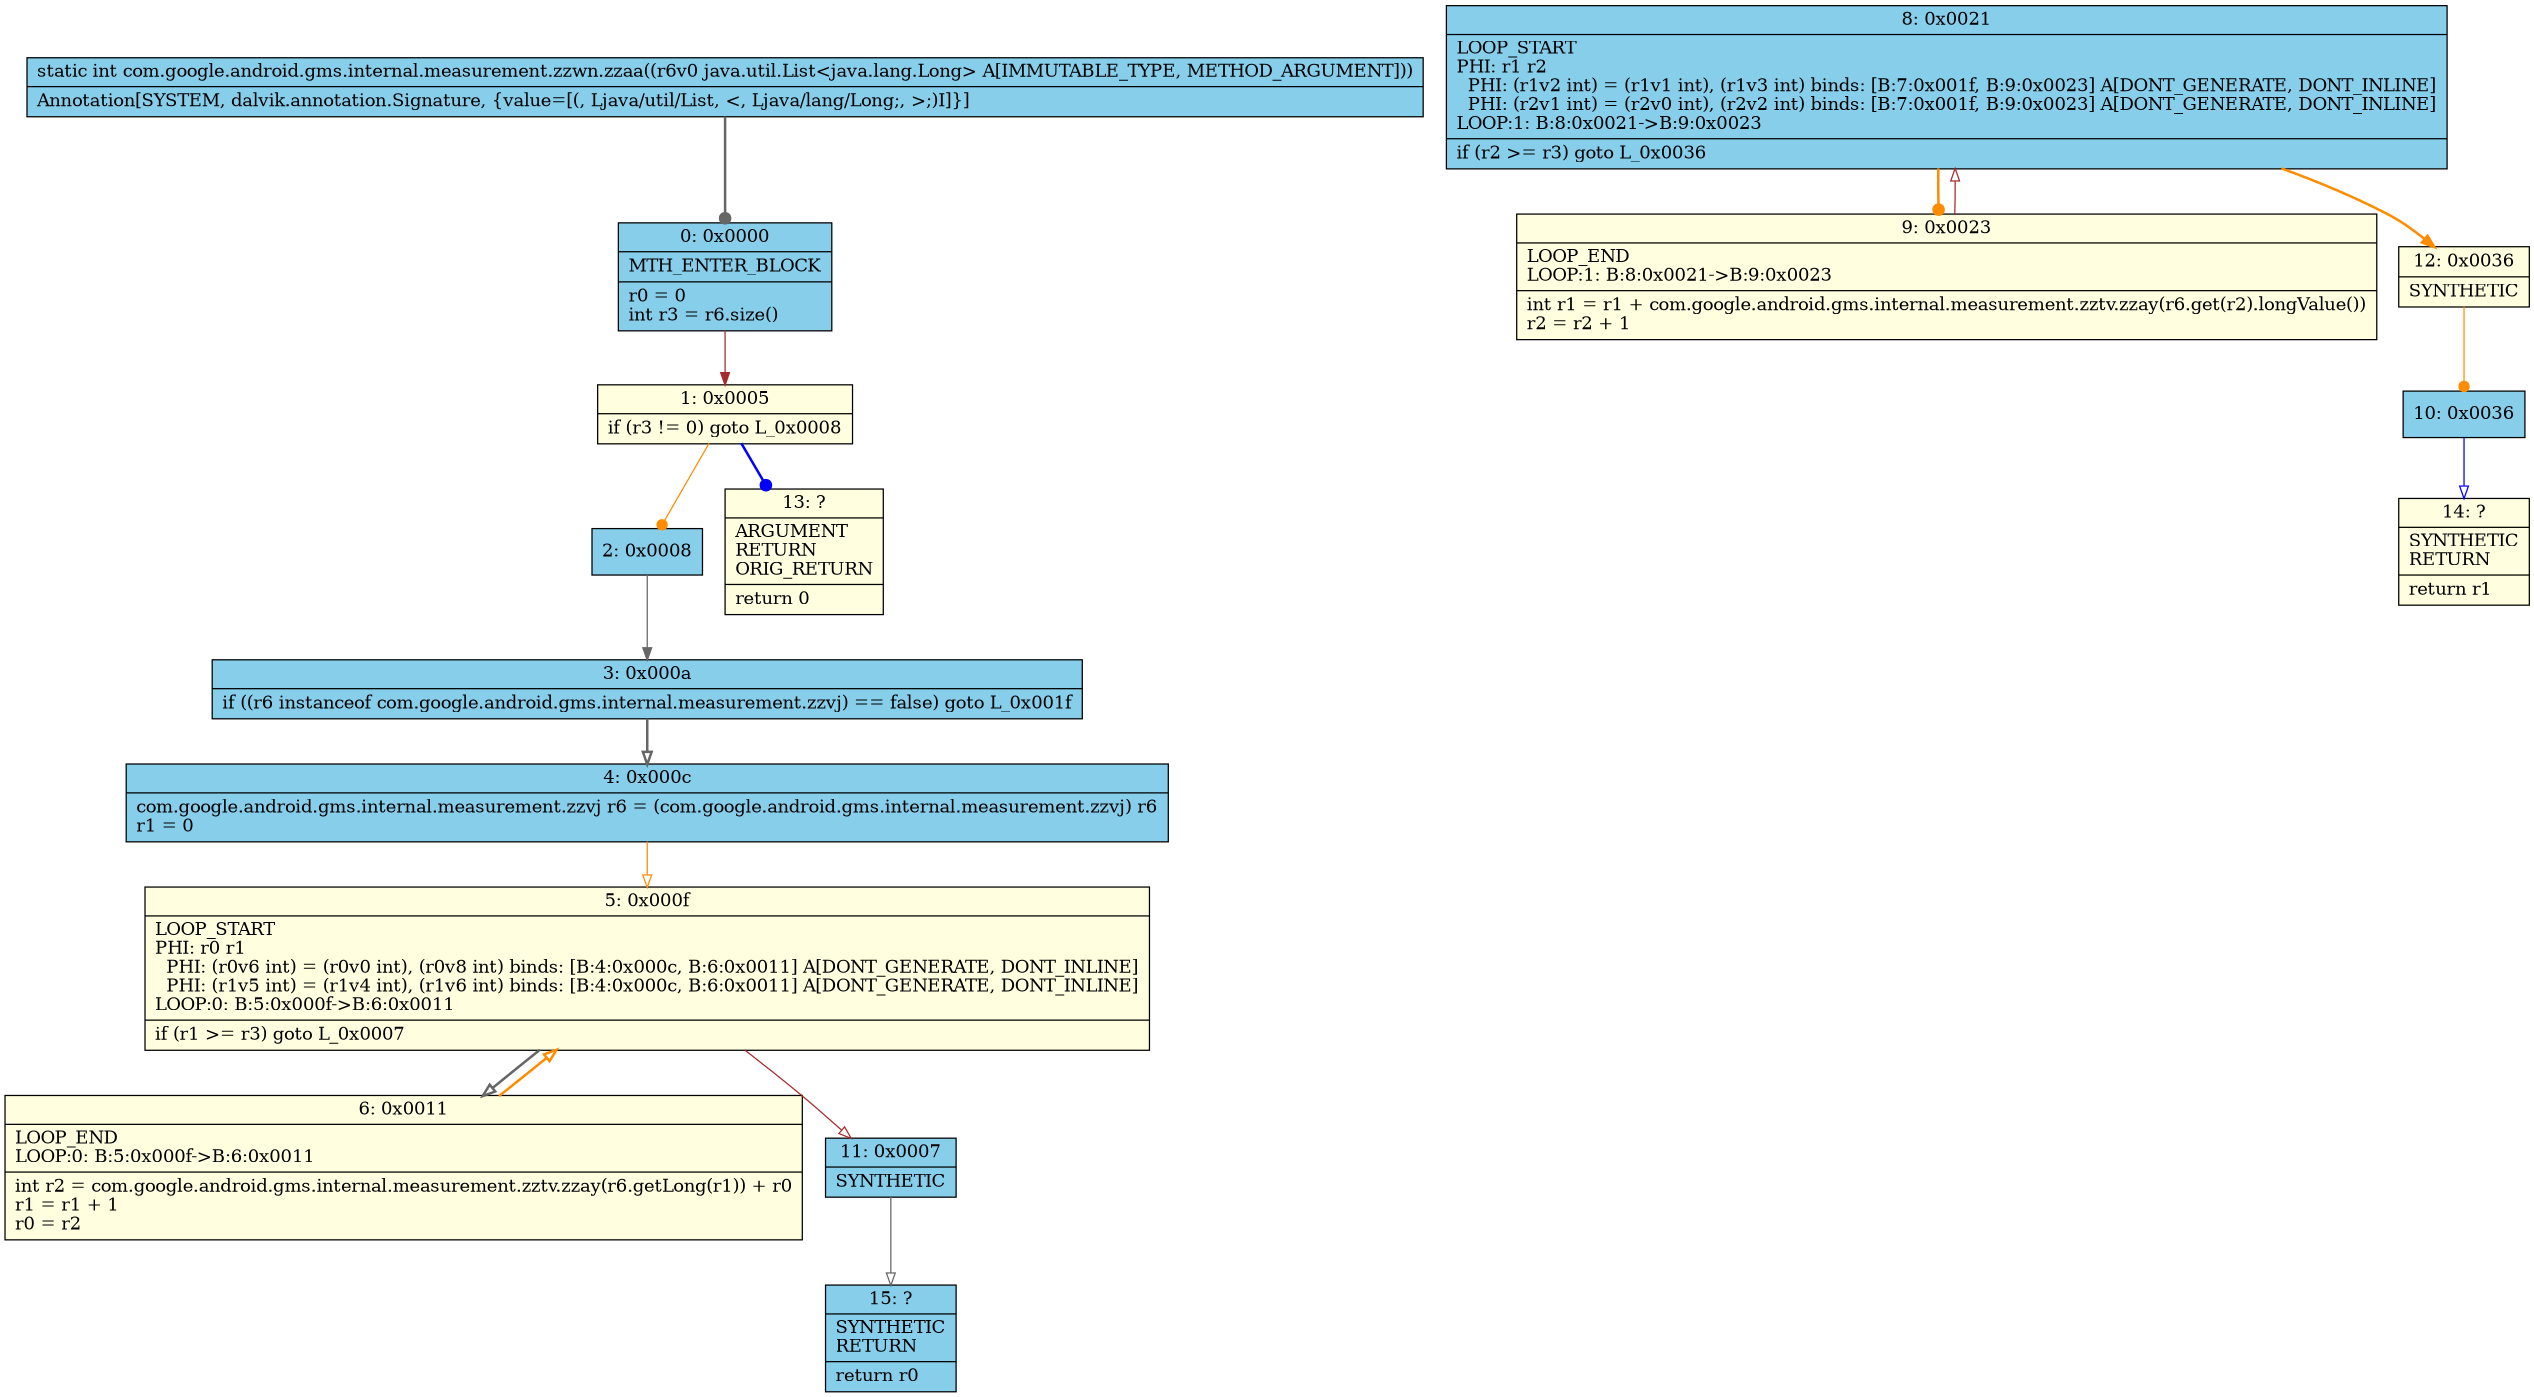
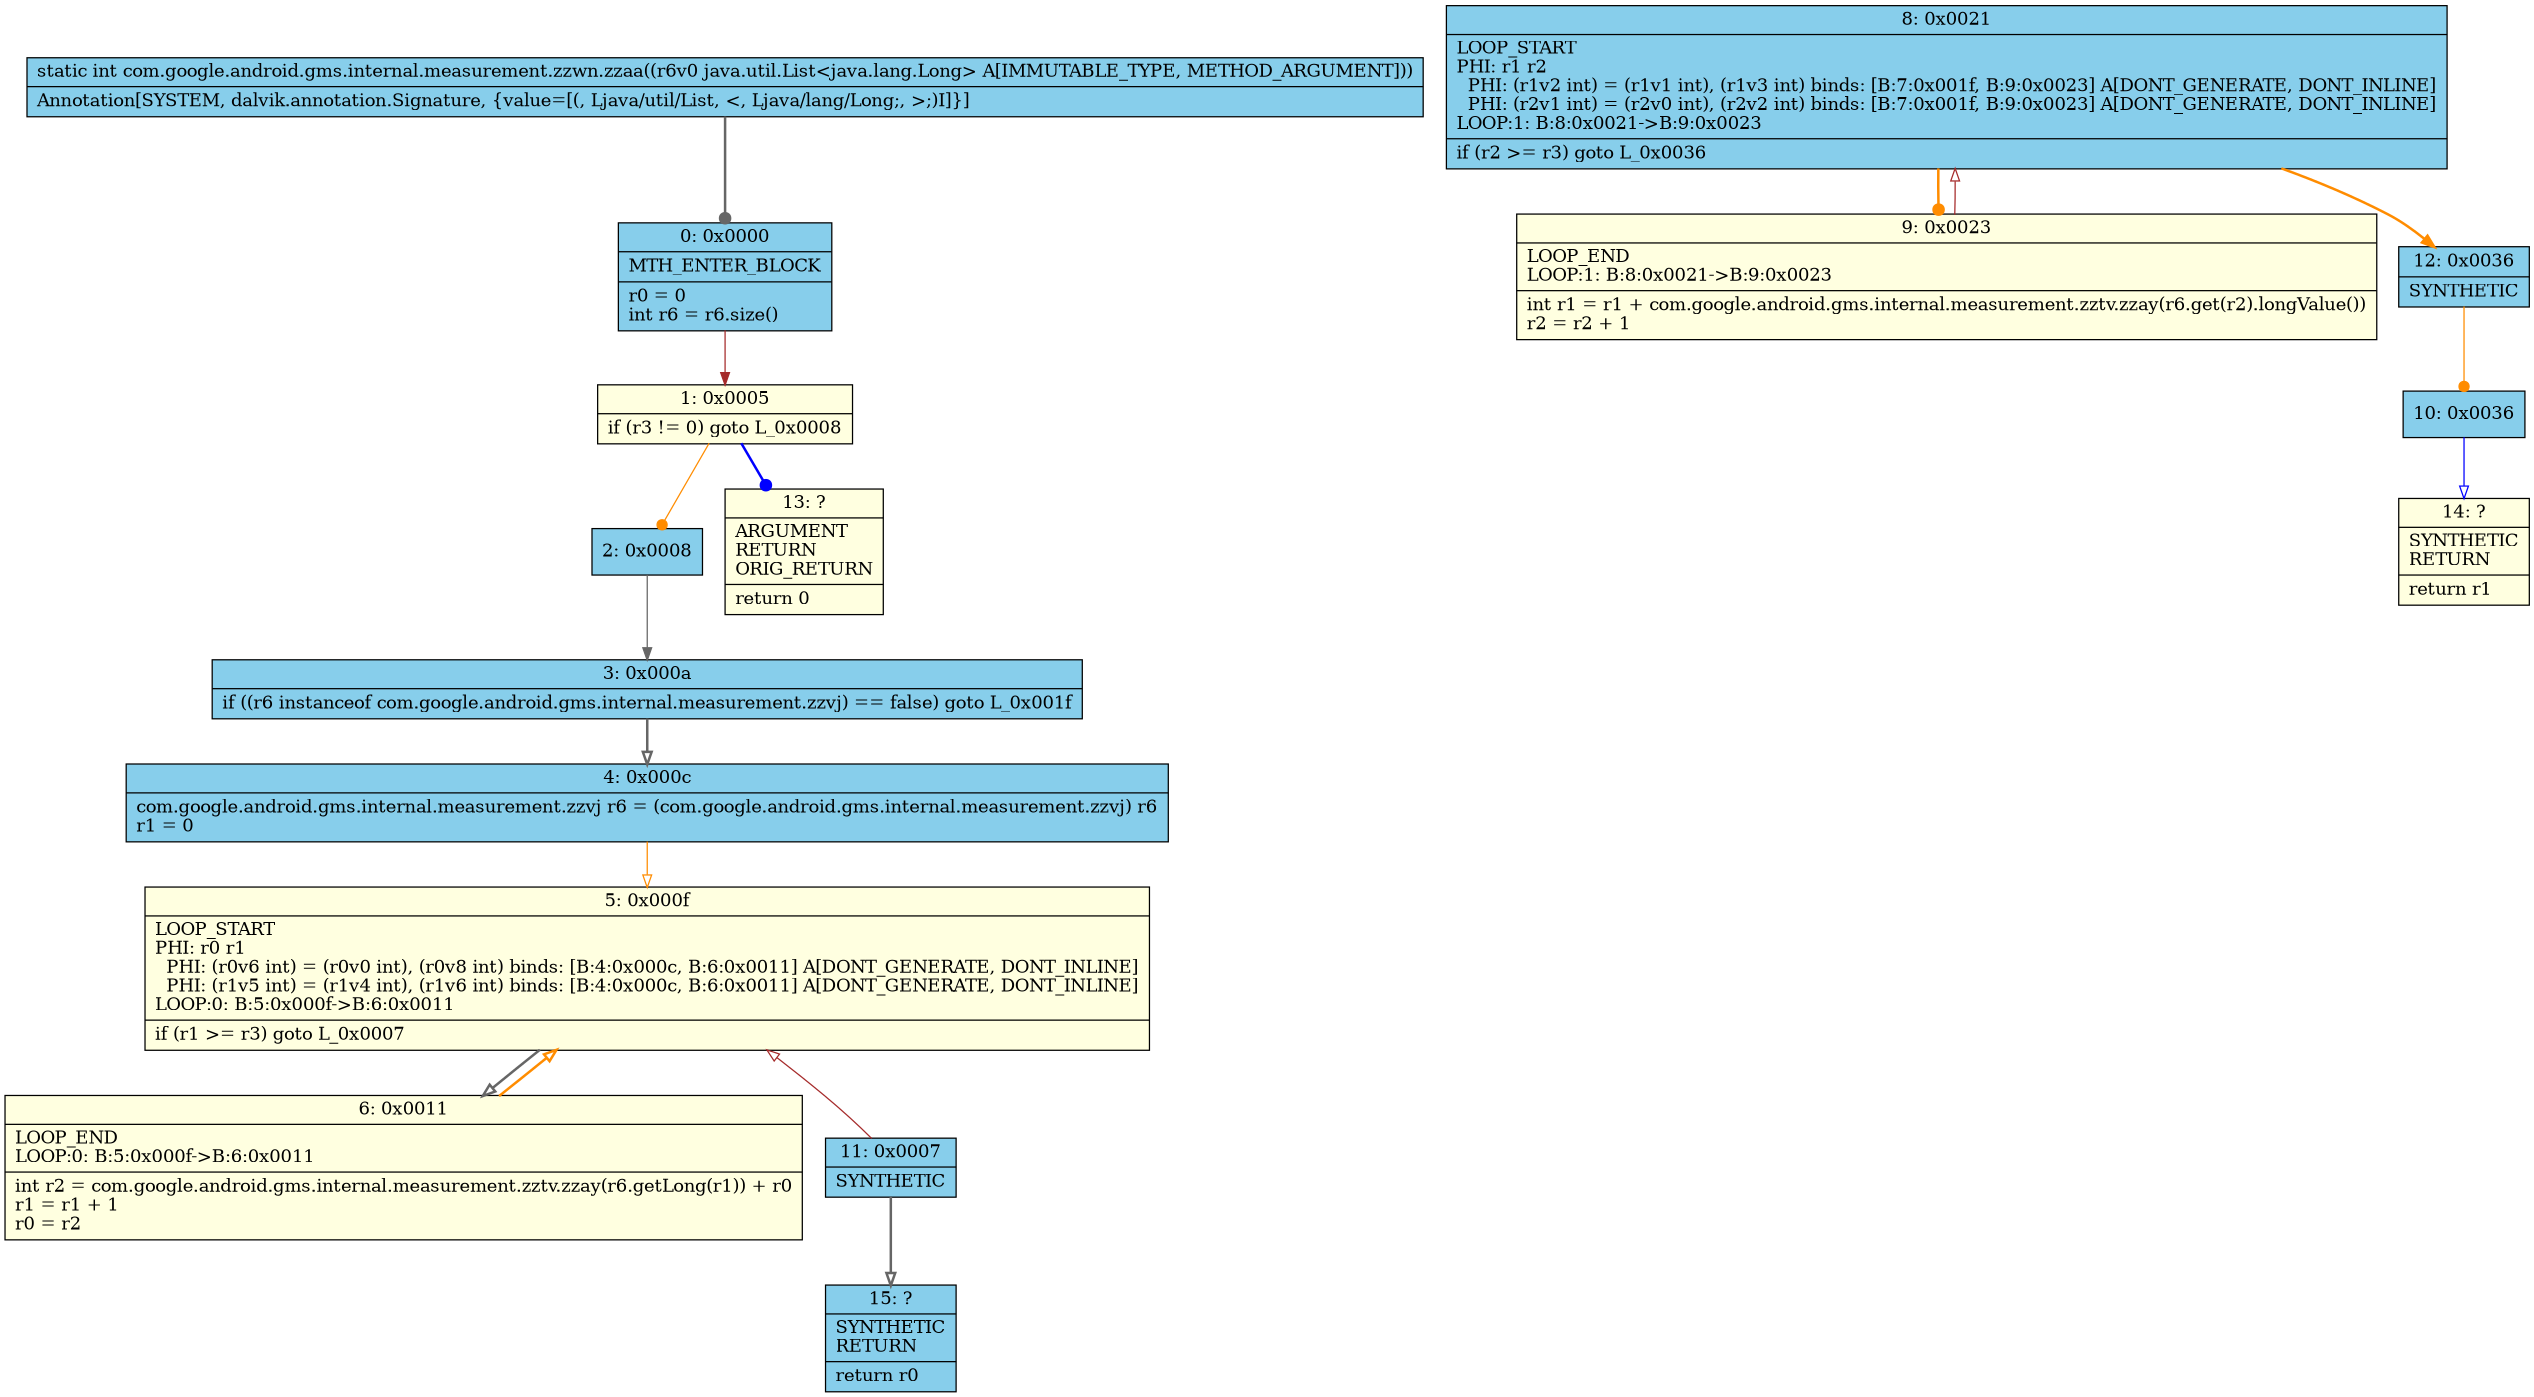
(2464, 277) -> (2464, 277)
(704, 315) -> (704, 315)
(794, 1089) -> (826, 1097)
(891, 1235) -> (891, 1235)
